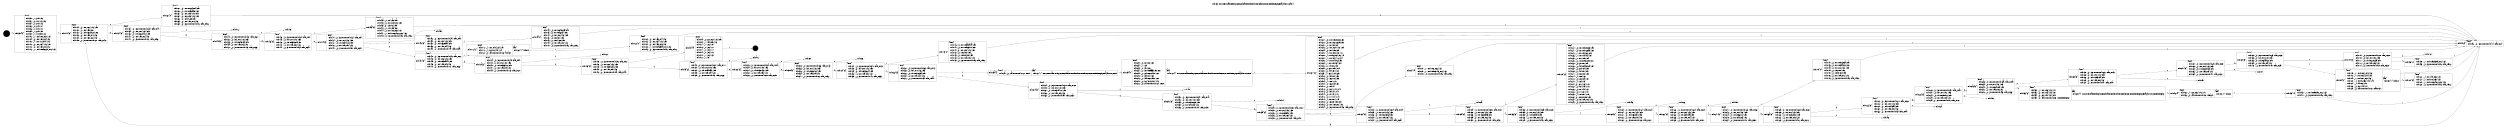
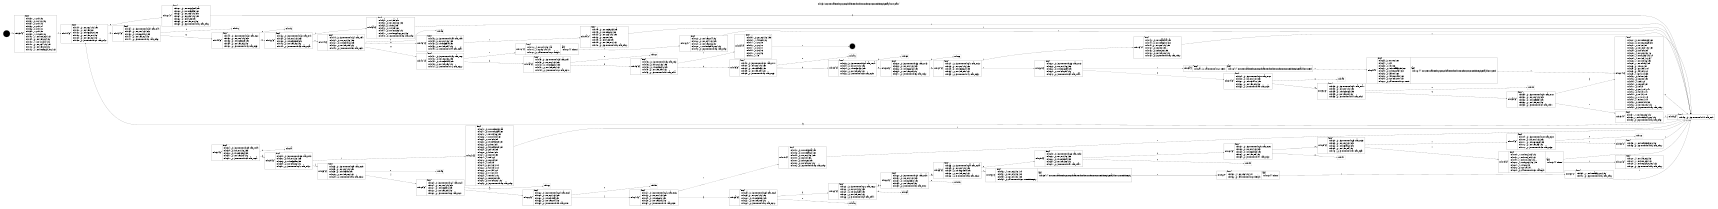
(1330, 115) -> (1584, 87)
